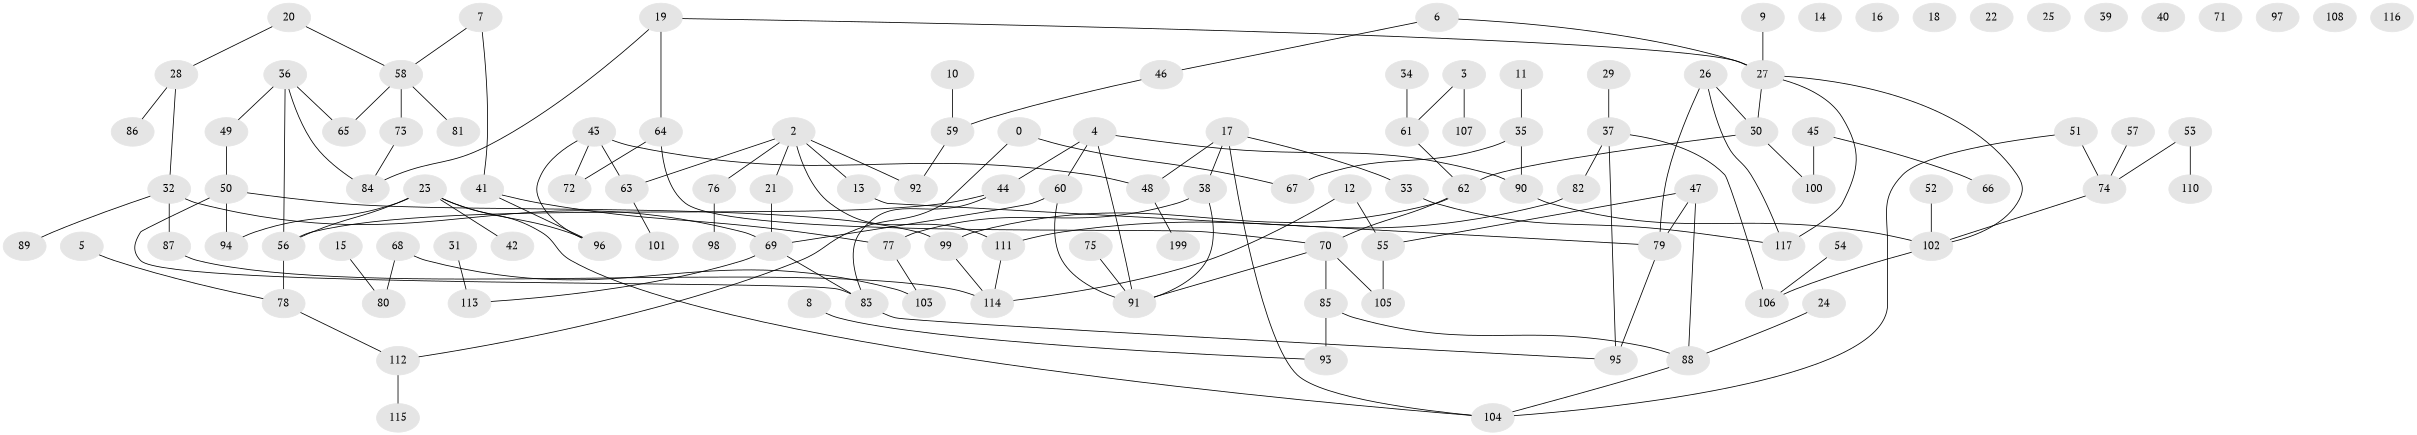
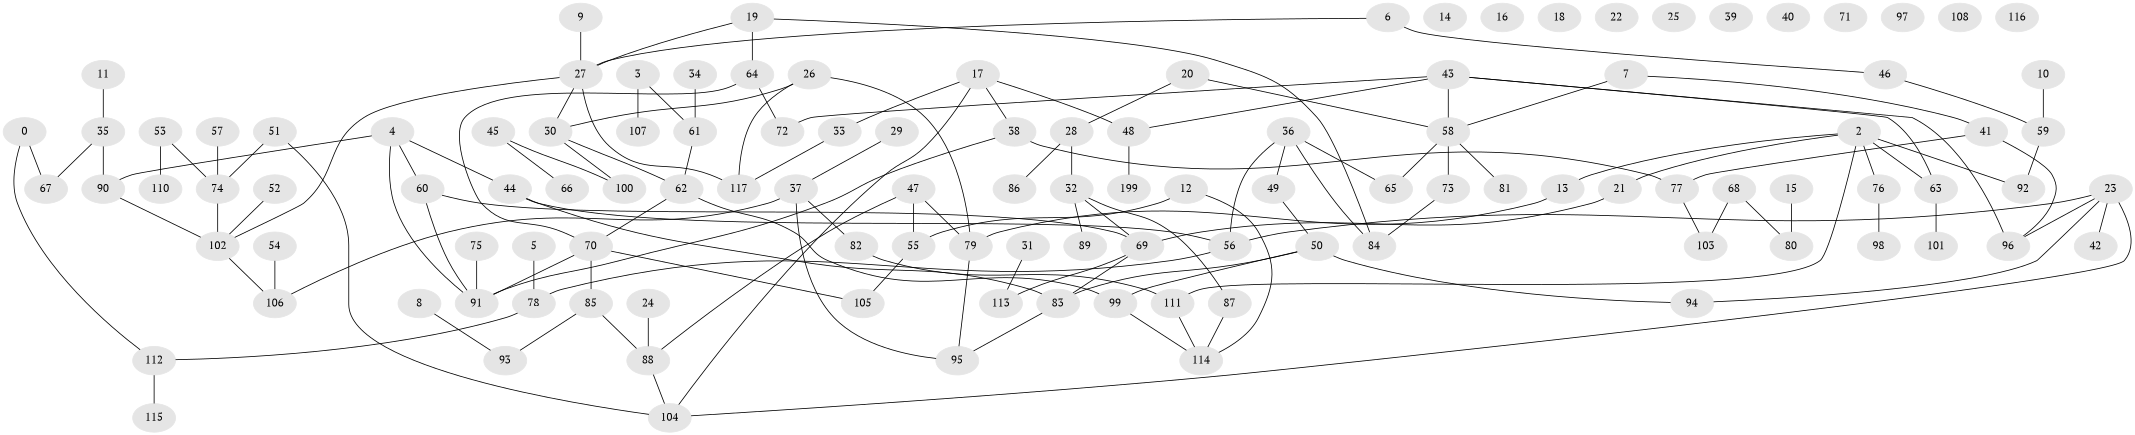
none -> (1448, 103)
